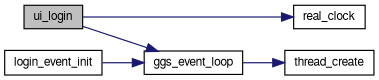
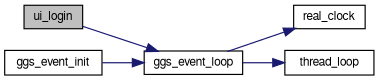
(182, 17) -> (256, 42)
(53, 63) -> (53, 63)
(329, 63) -> (329, 63)
